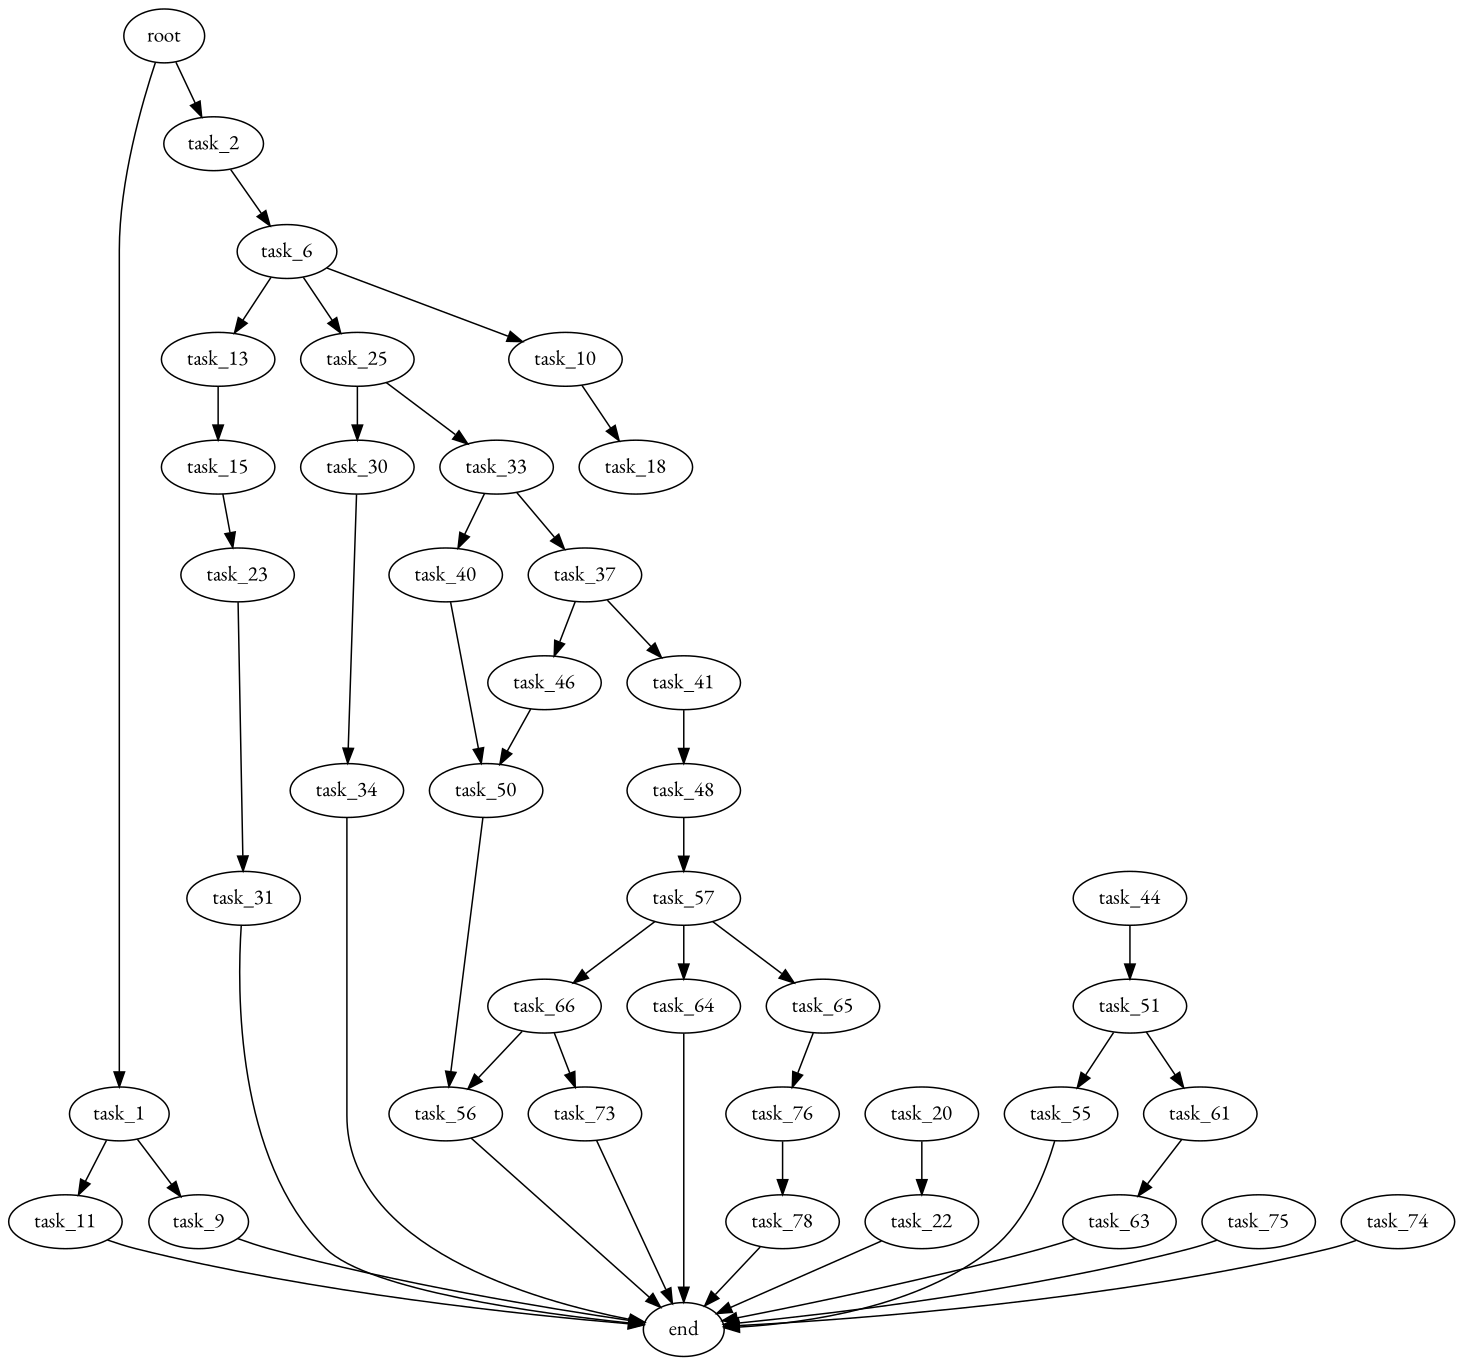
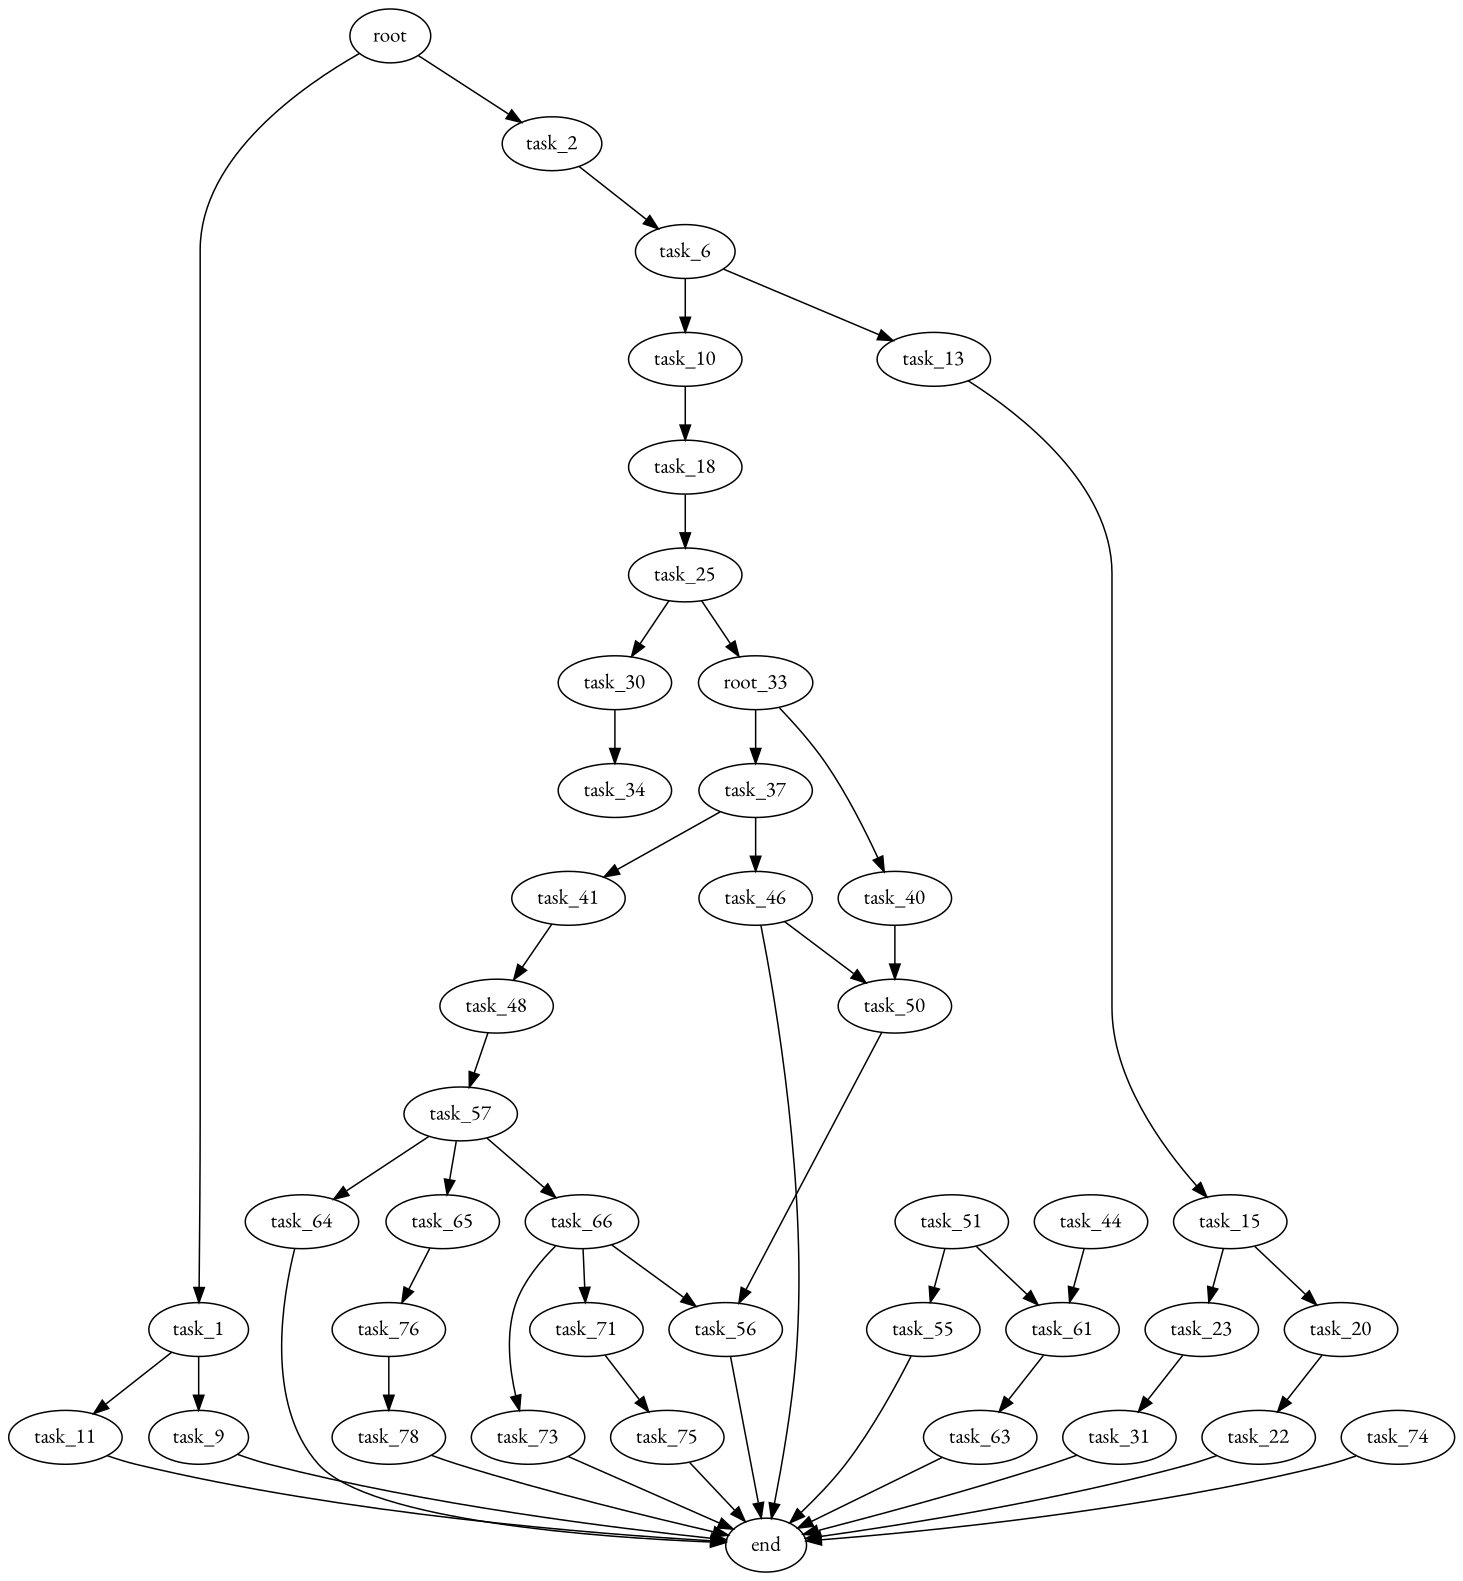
(318, 299) -> (685, 514)
(497, 467) -> (756, 683)
(1130, 945) -> (1079, 1268)
(354, 1153) -> (797, 1214)
none -> (1280, 1270)
none -> (586, 1330)
